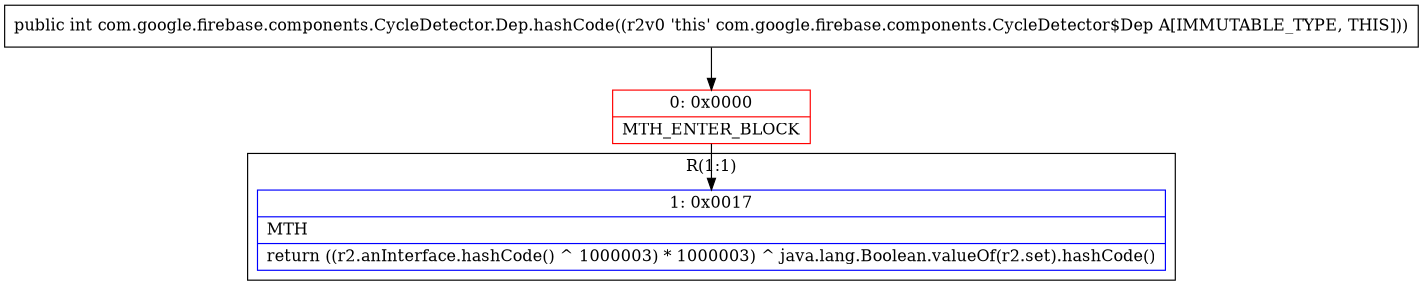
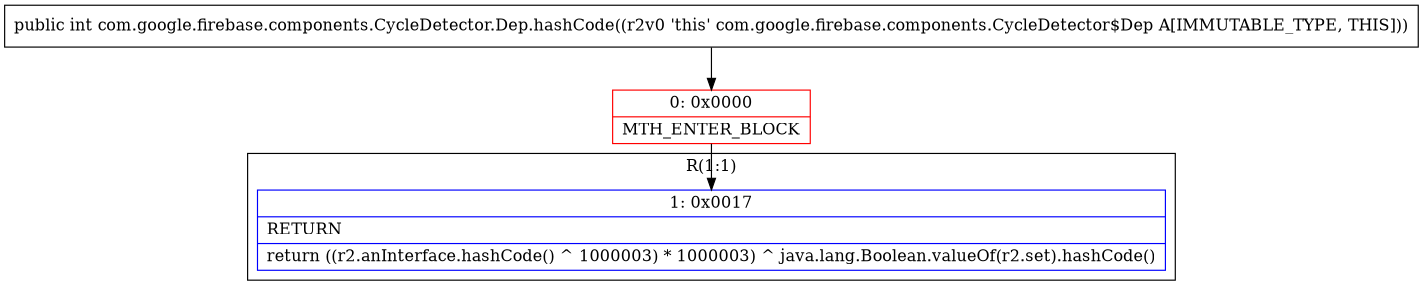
(288, 230) -> (305, 230)
